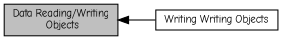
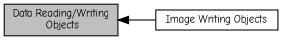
(217, 20) -> (217, 20)
